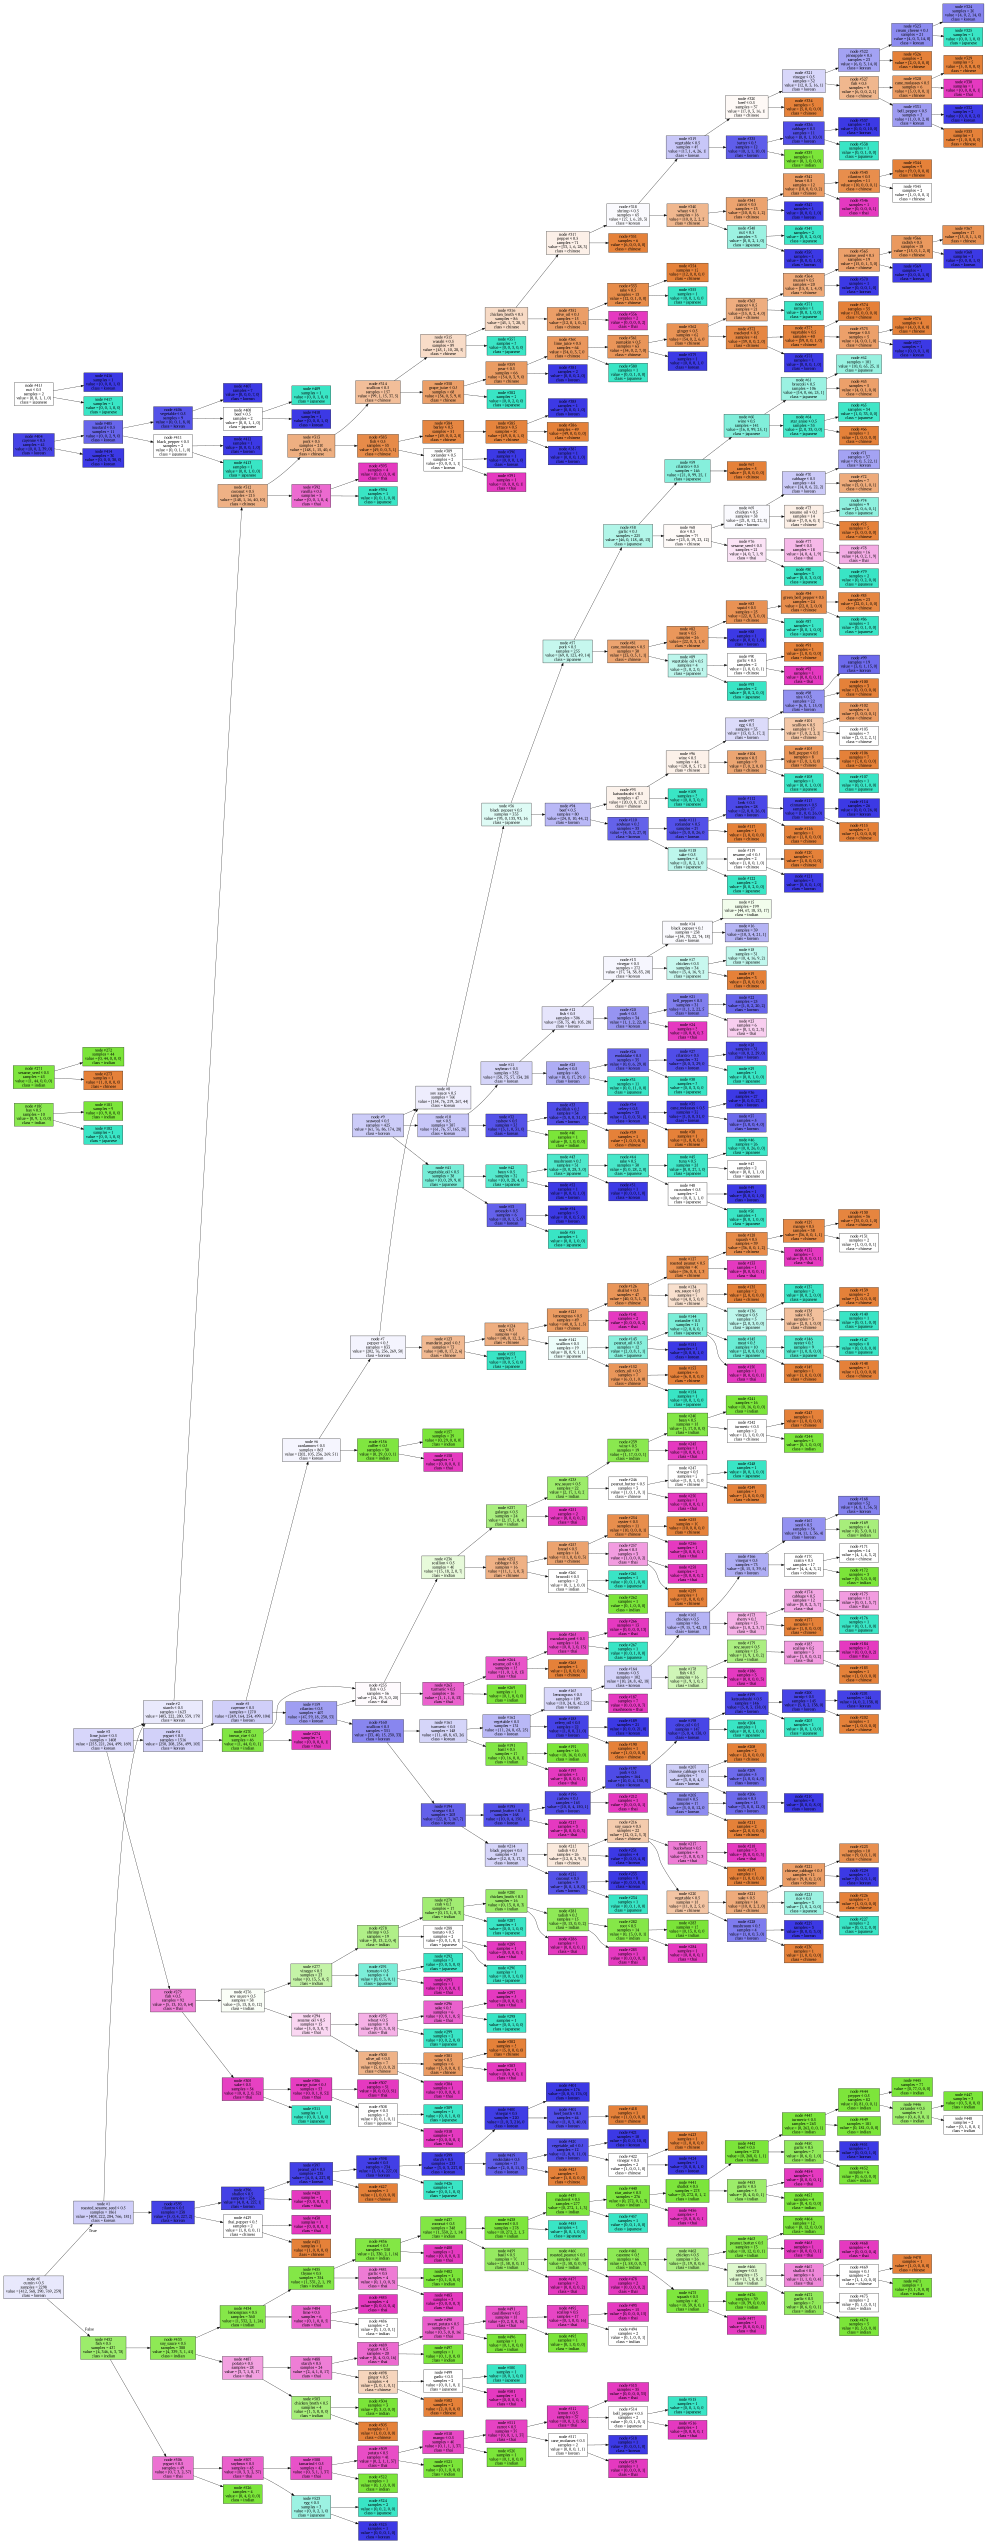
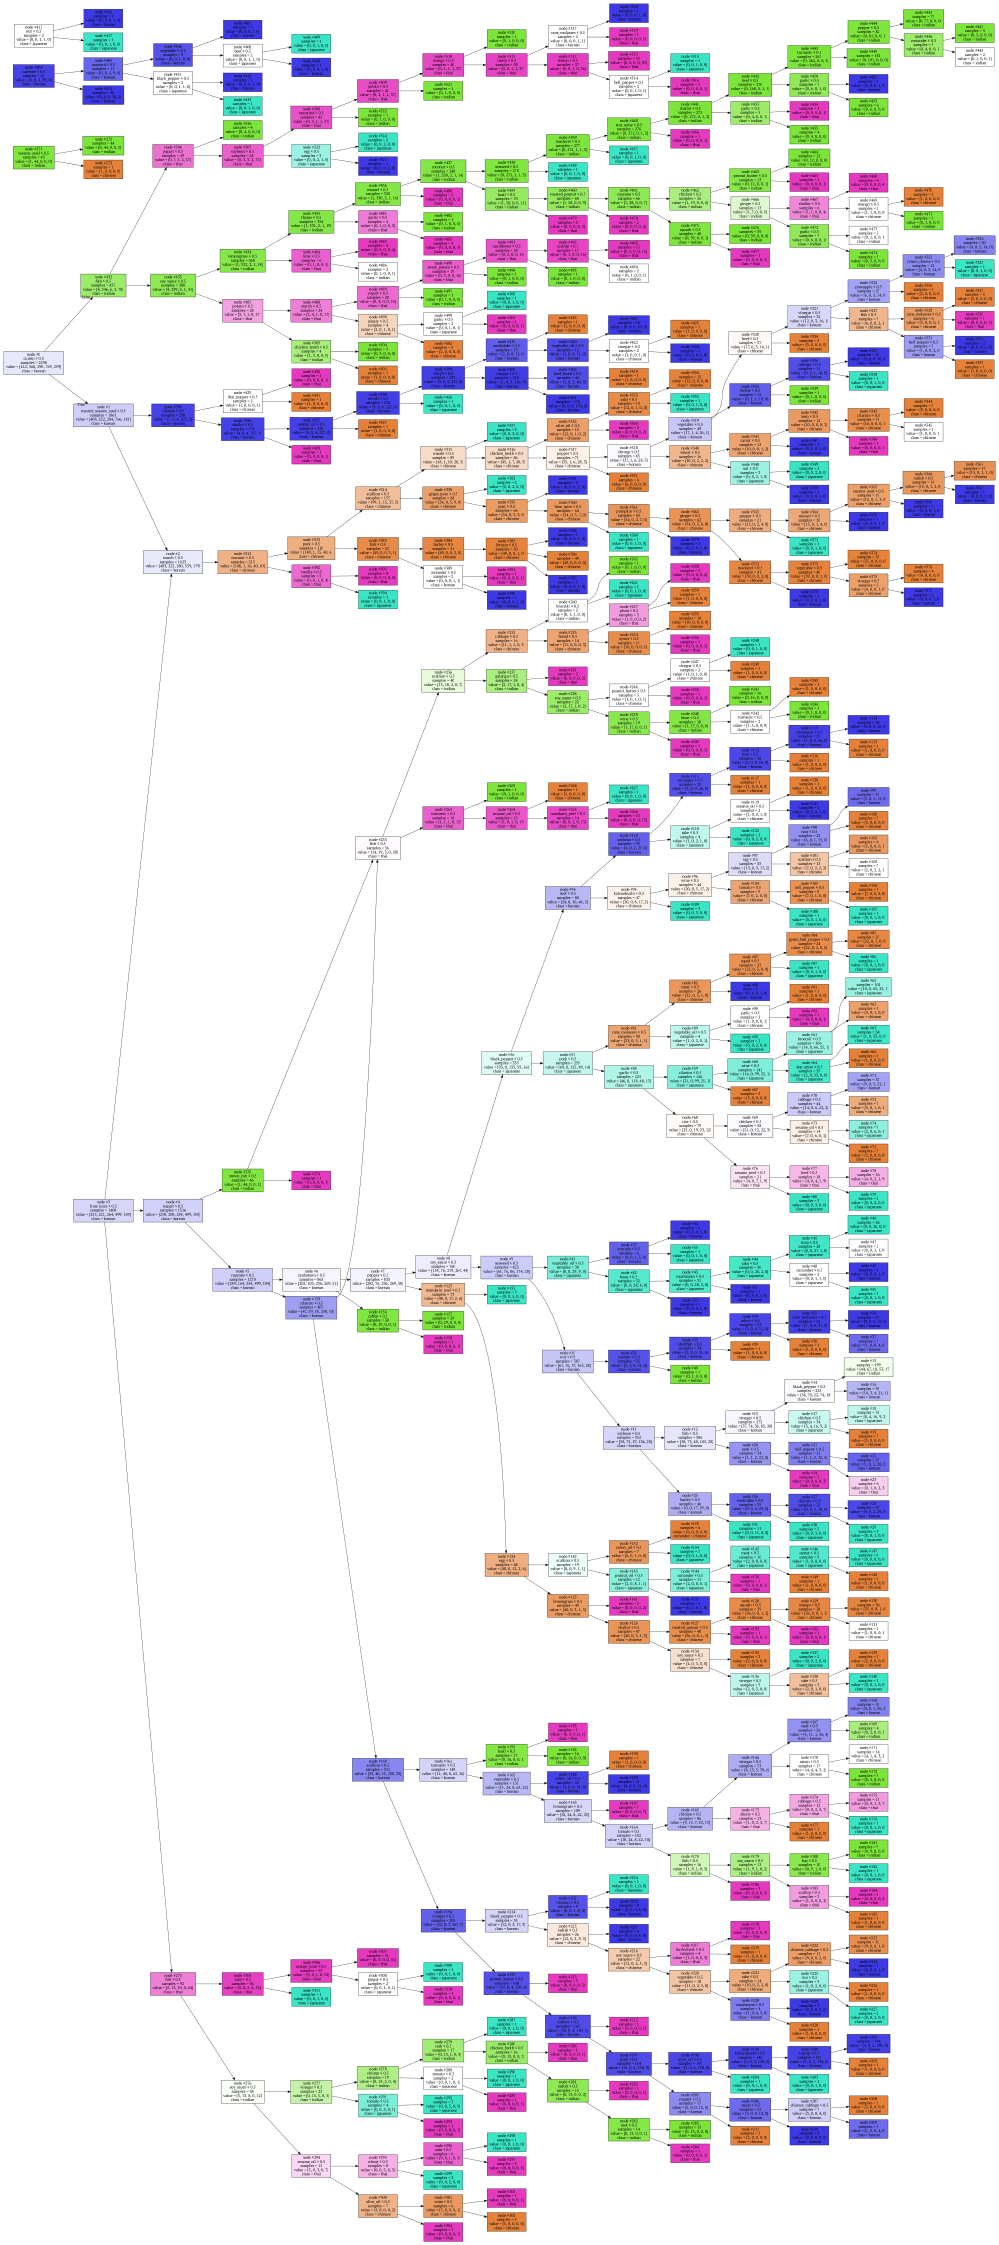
(747, 636) -> (750, 989)
(409, 1112) -> (475, 1267)
(688, 1381) -> (690, 1536)
(628, 1709) -> (629, 1816)
(716, 1789) -> (778, 2110)
none -> (778, 1865)
